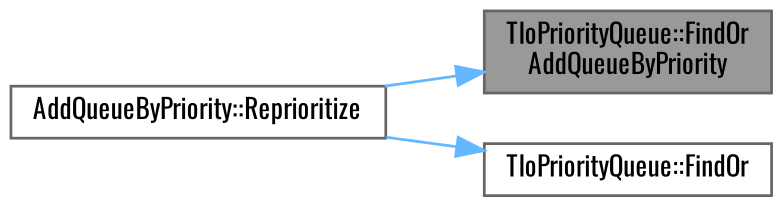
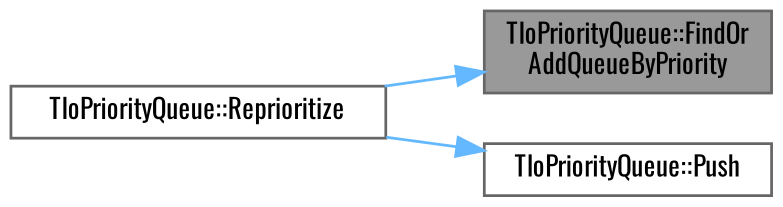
(198, 112) -> (198, 112)
(628, 170) -> (628, 170)
